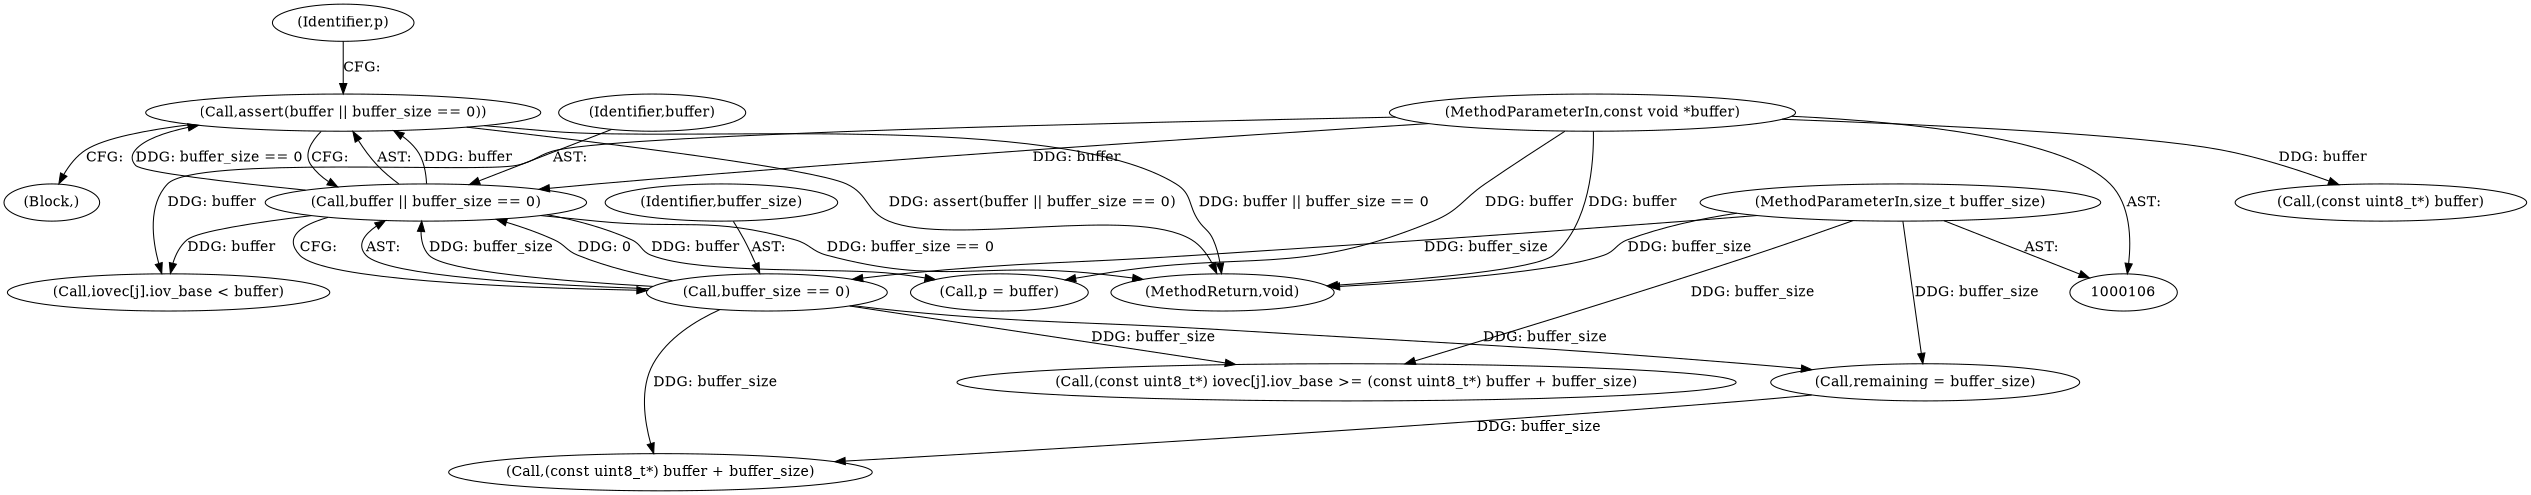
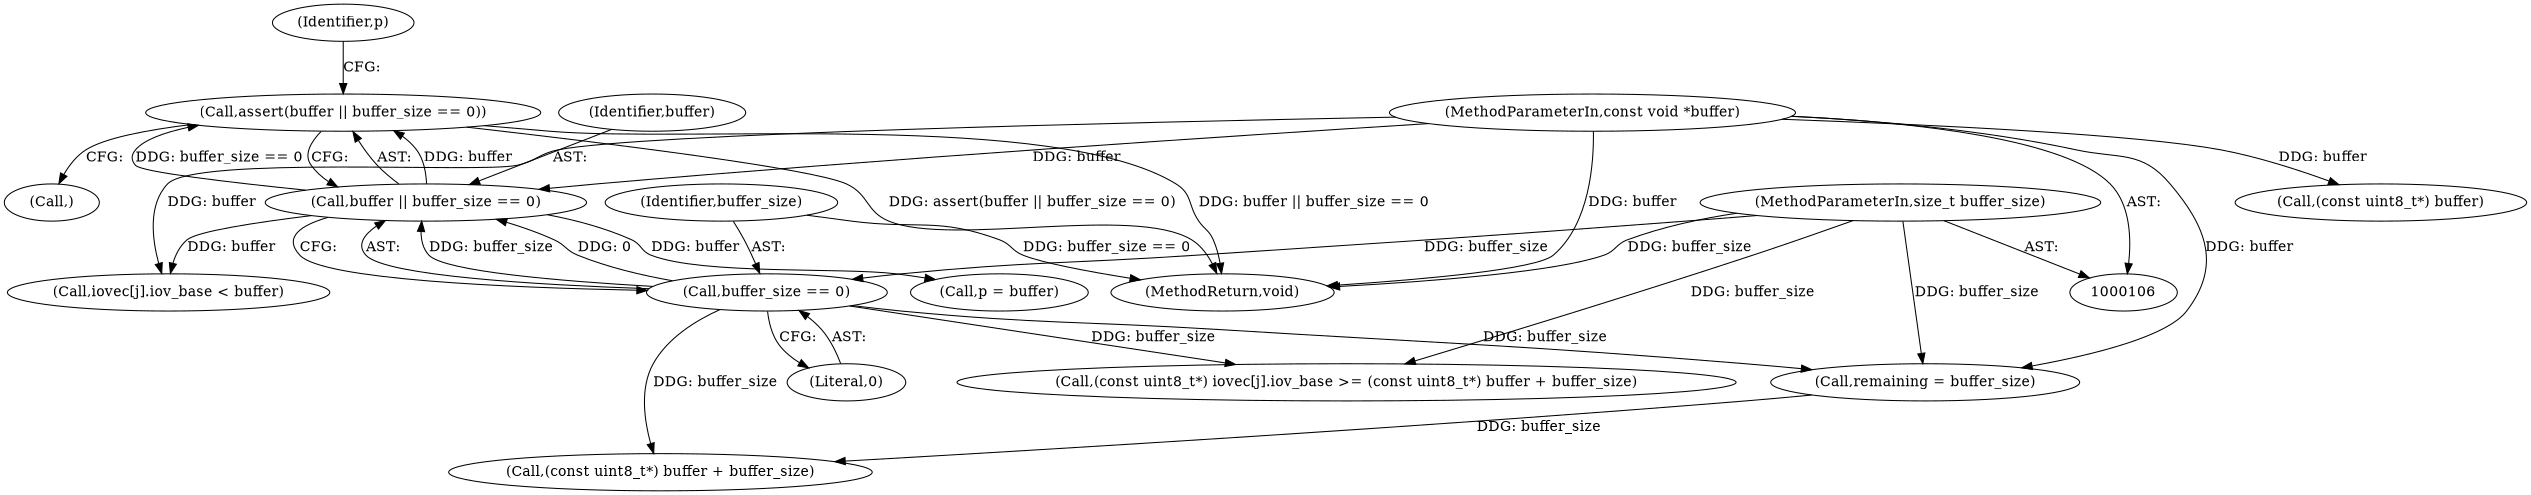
(52, 203) -> (52, 203)
(1323, 254) -> (2137, 160)
(835, 257) -> (988, 236)
none -> (846, 382)
